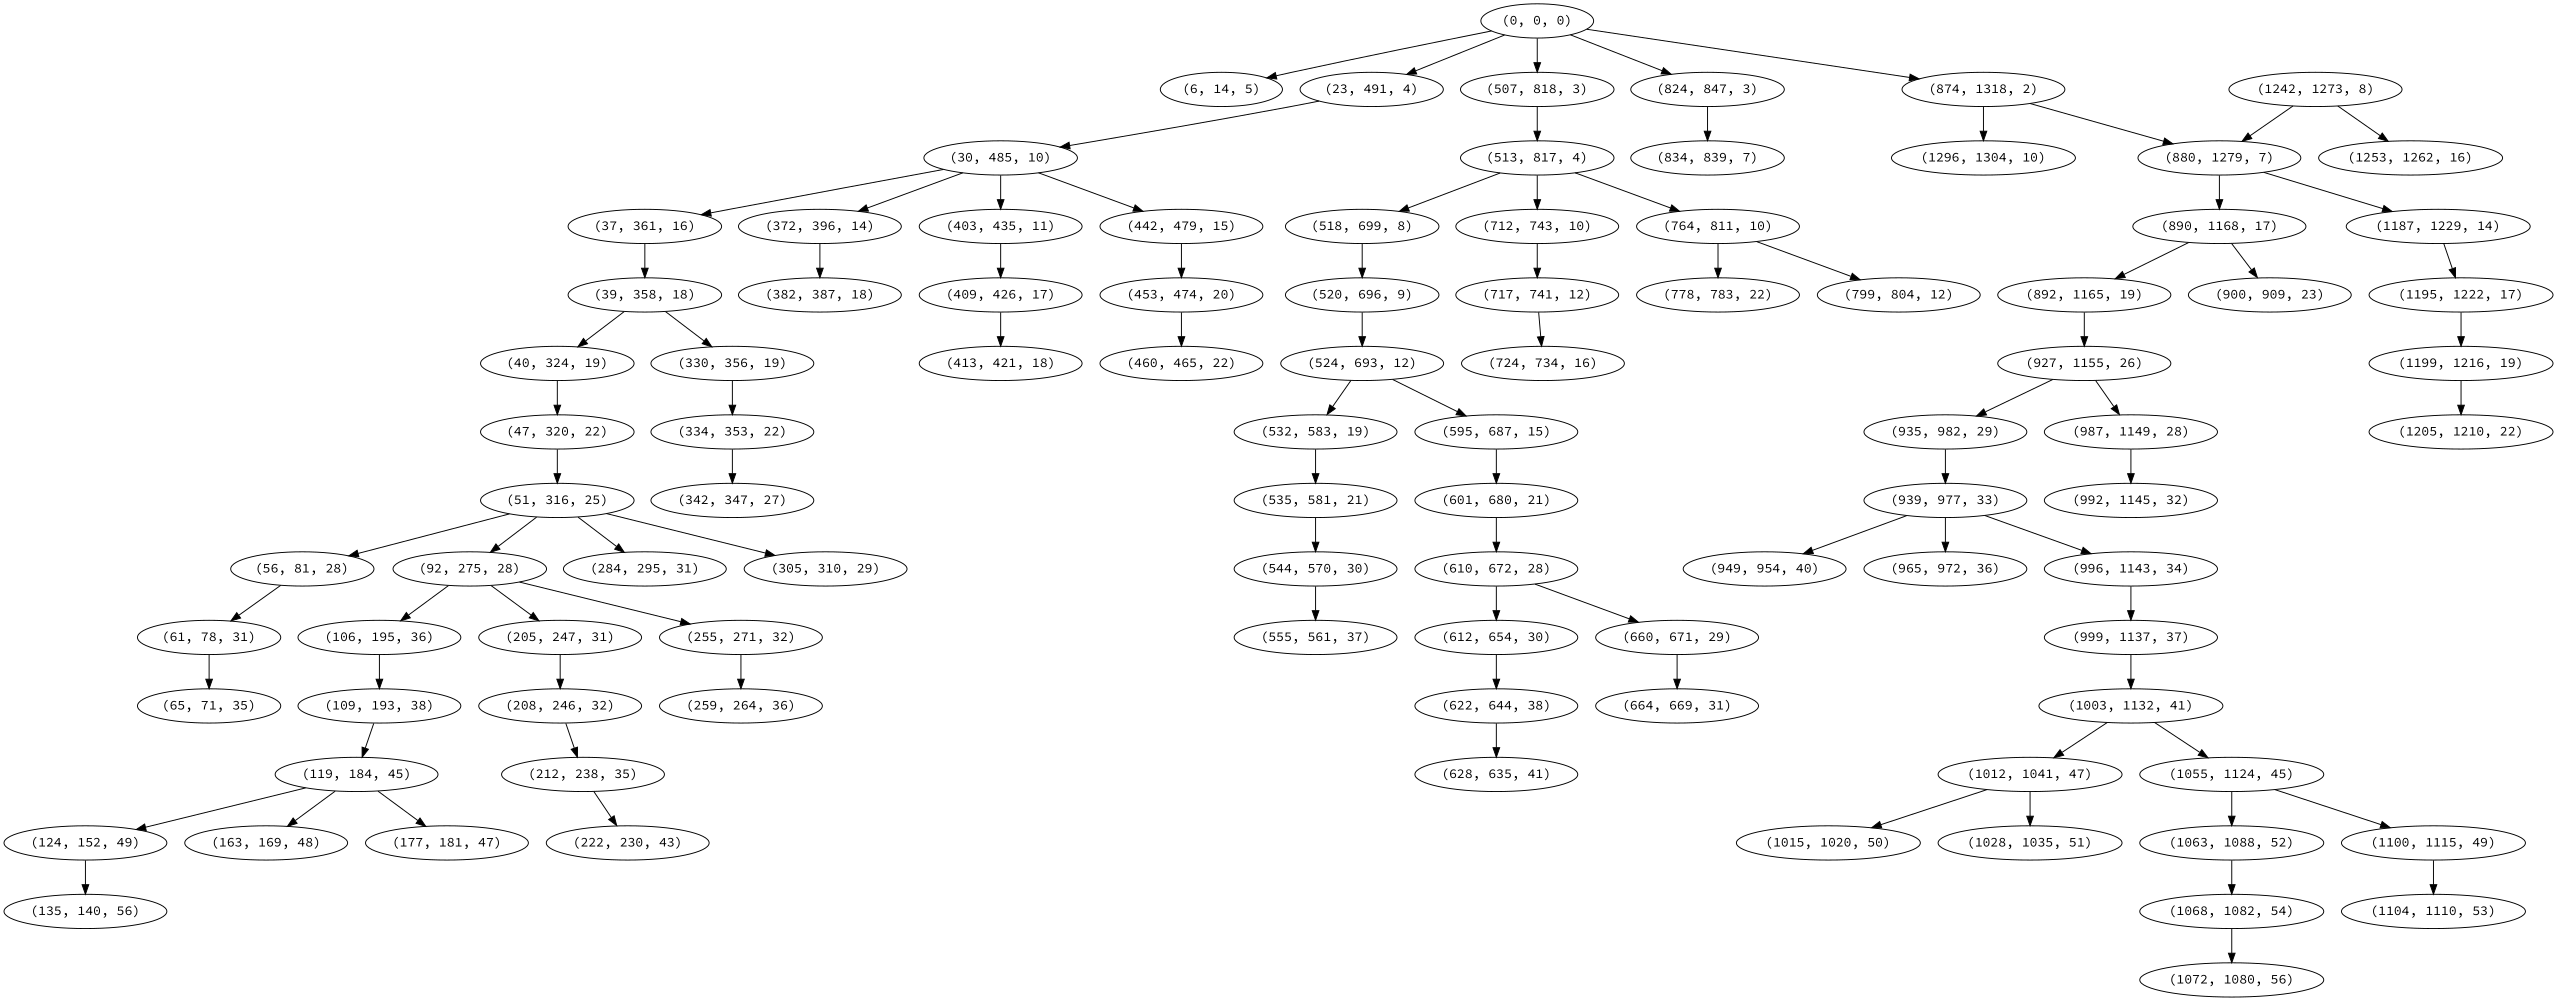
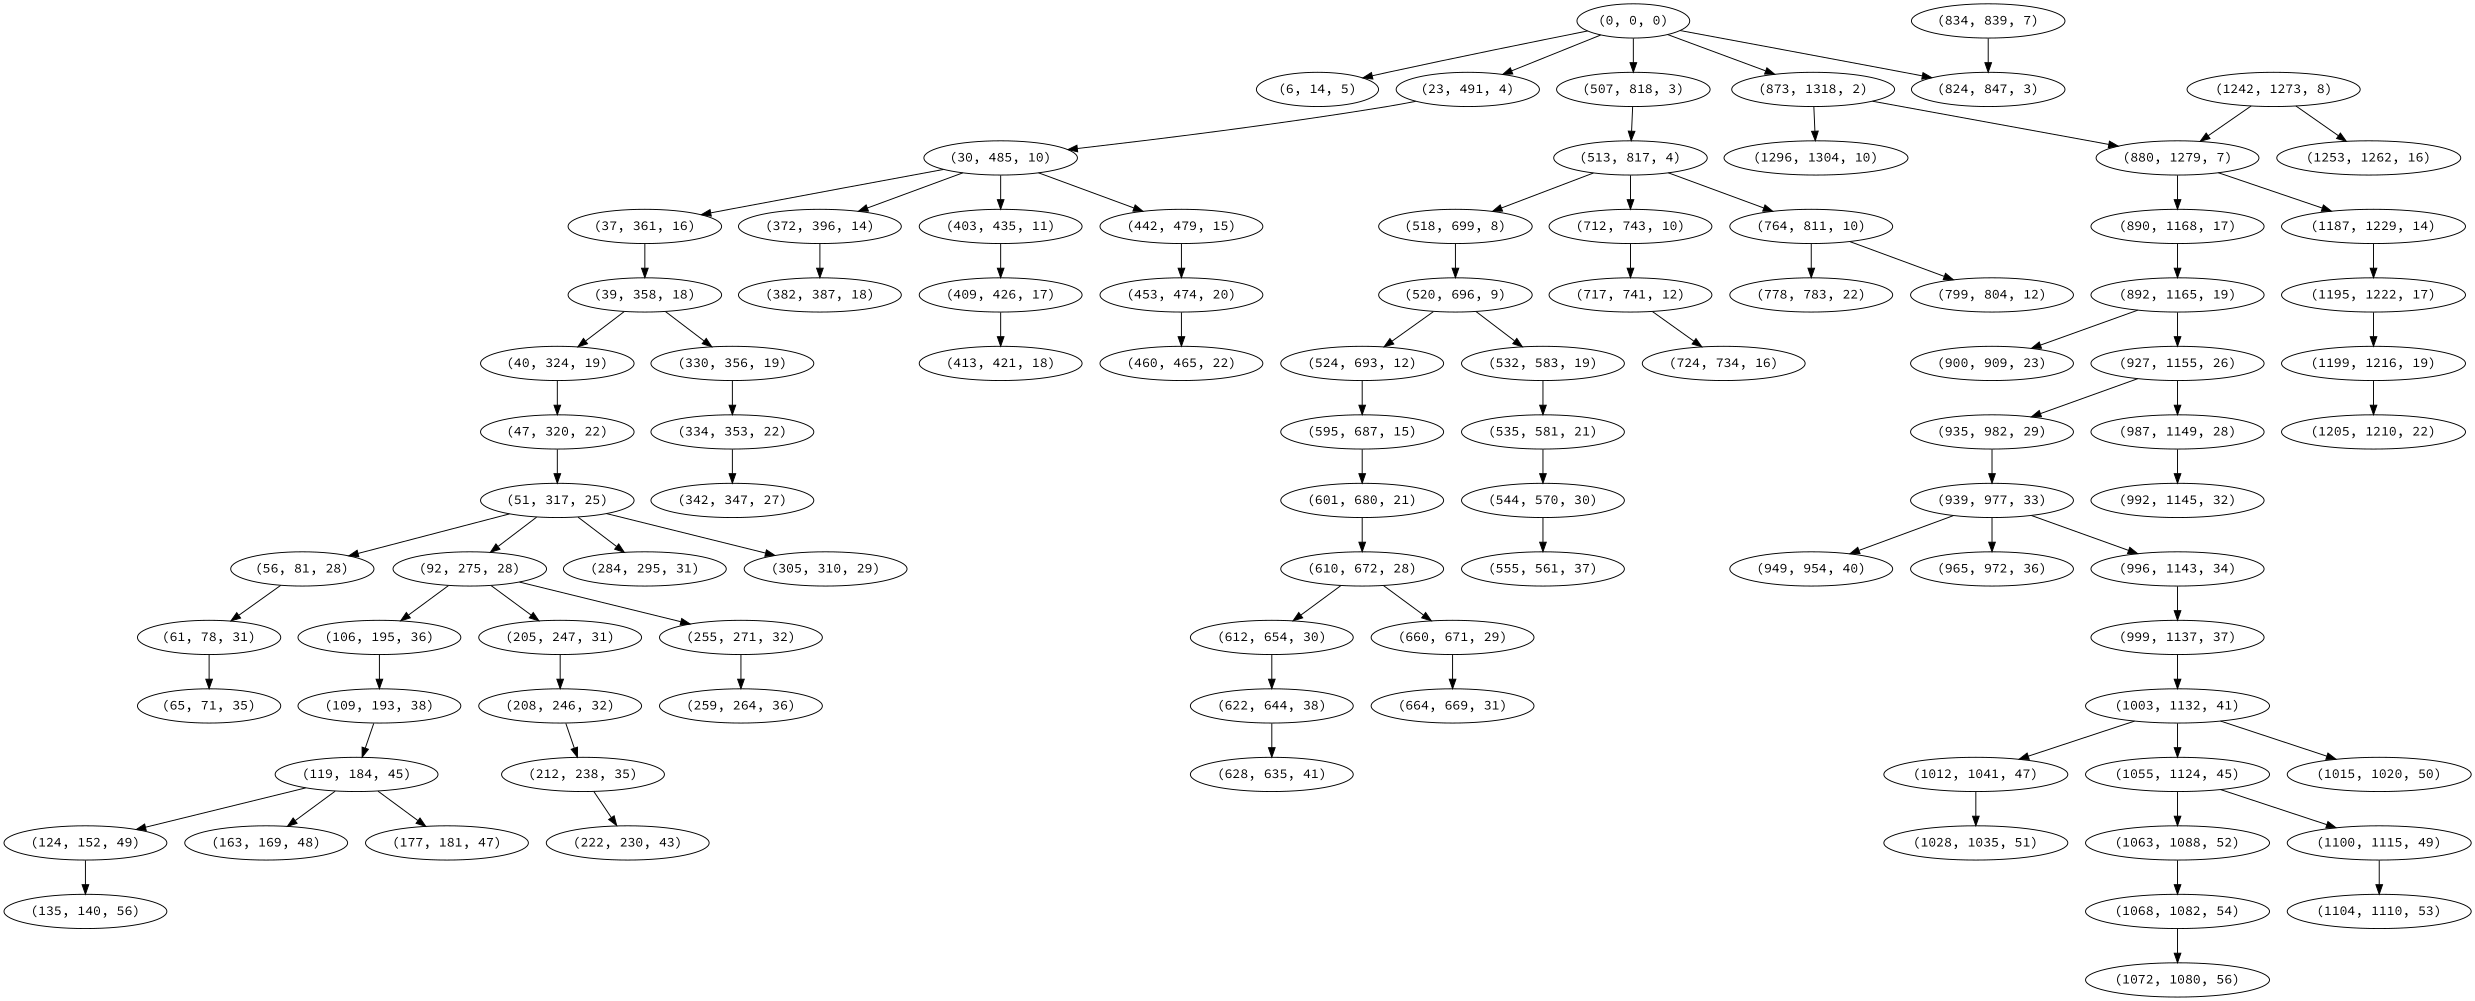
(1983, 89) -> (1813, 89)
(1708, 119) -> (1988, 51)
(2242, 257) -> (2089, 328)
(1342, 394) -> (1495, 326)
(557, 500) -> (557, 500)
(1934, 807) -> (2274, 739)
